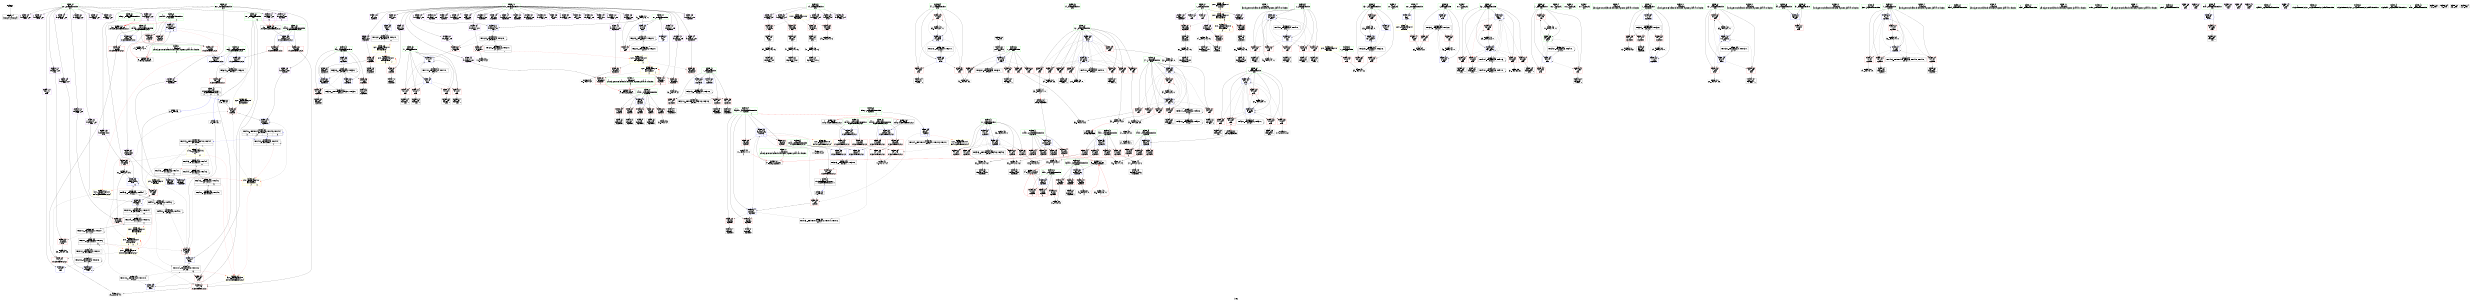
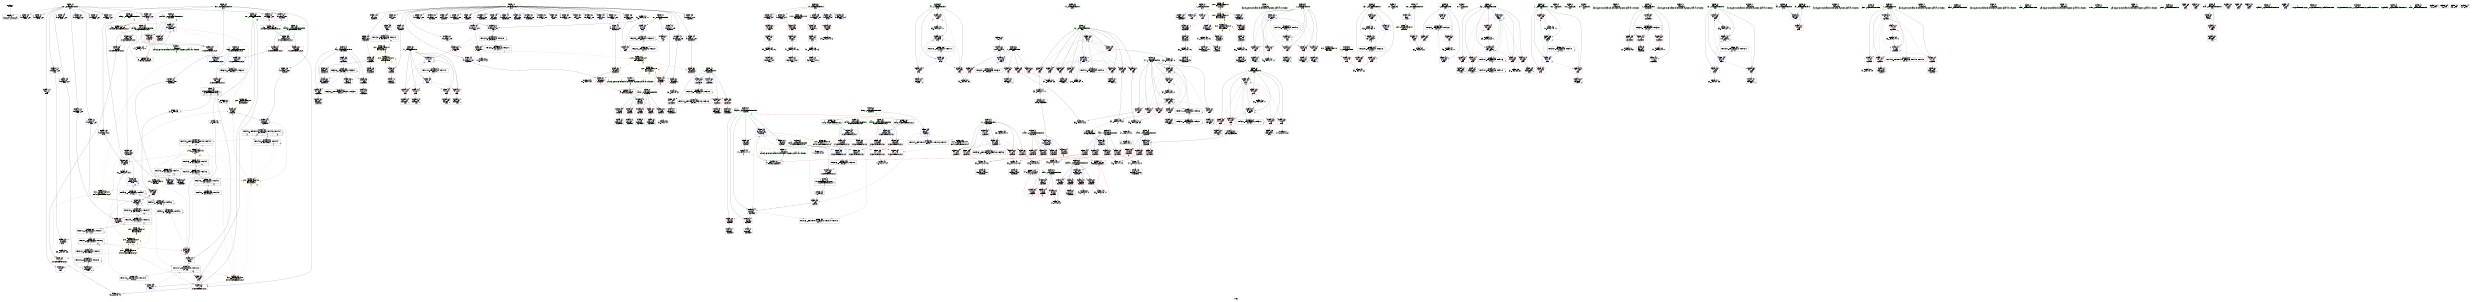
none -> (1091, 182)
